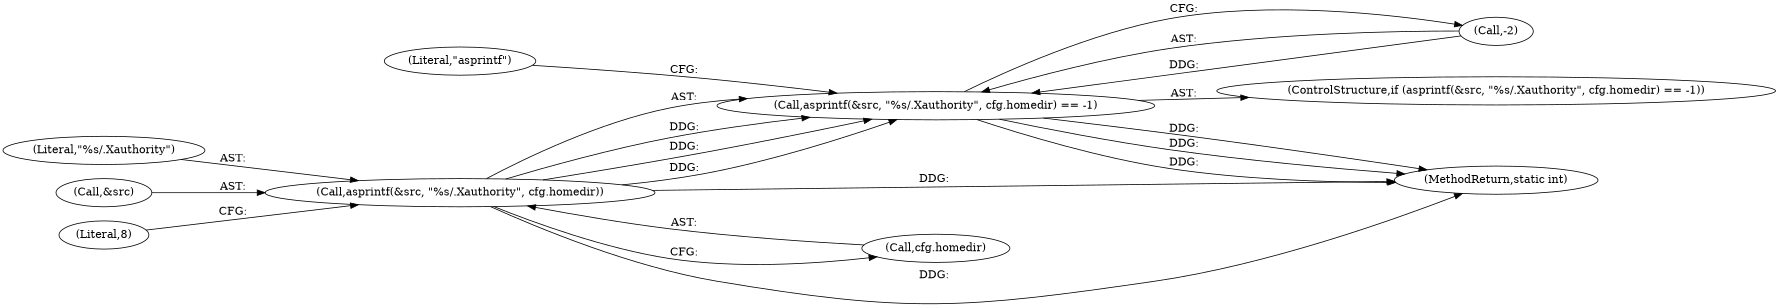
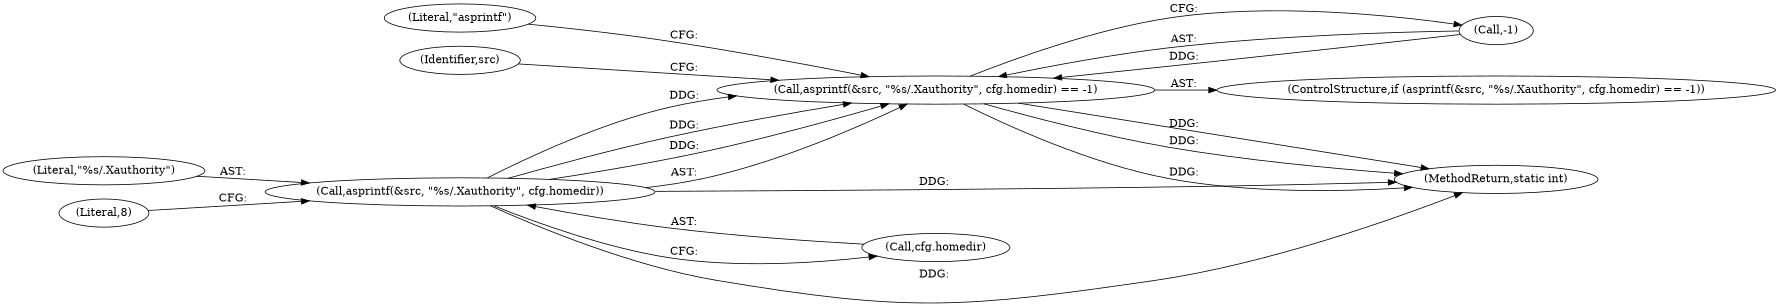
(1496, 31) -> (1496, 31)
none -> (460, 60)
(104, 193) -> none
